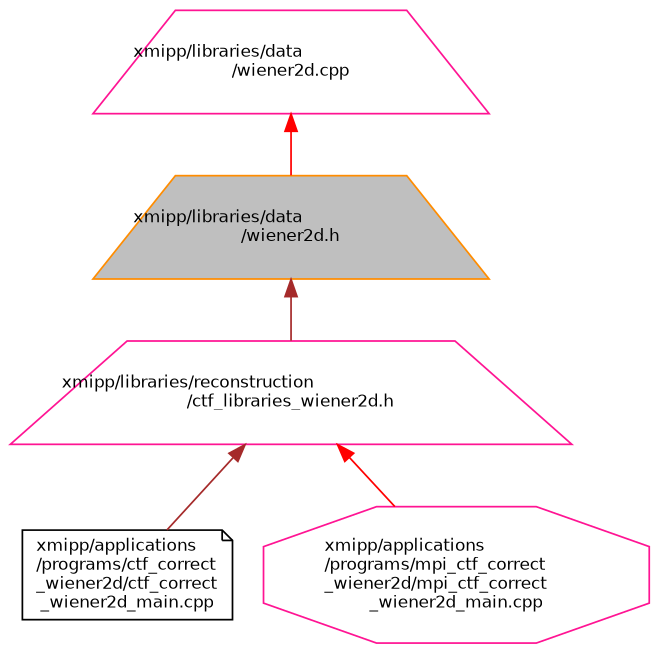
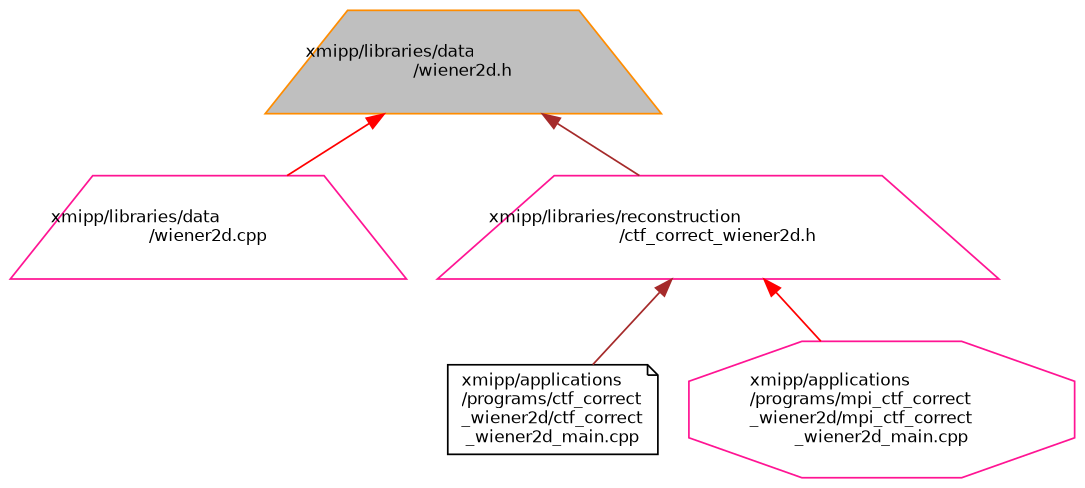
(291, 153) -> (328, 150)
(291, 393) -> (718, 227)
